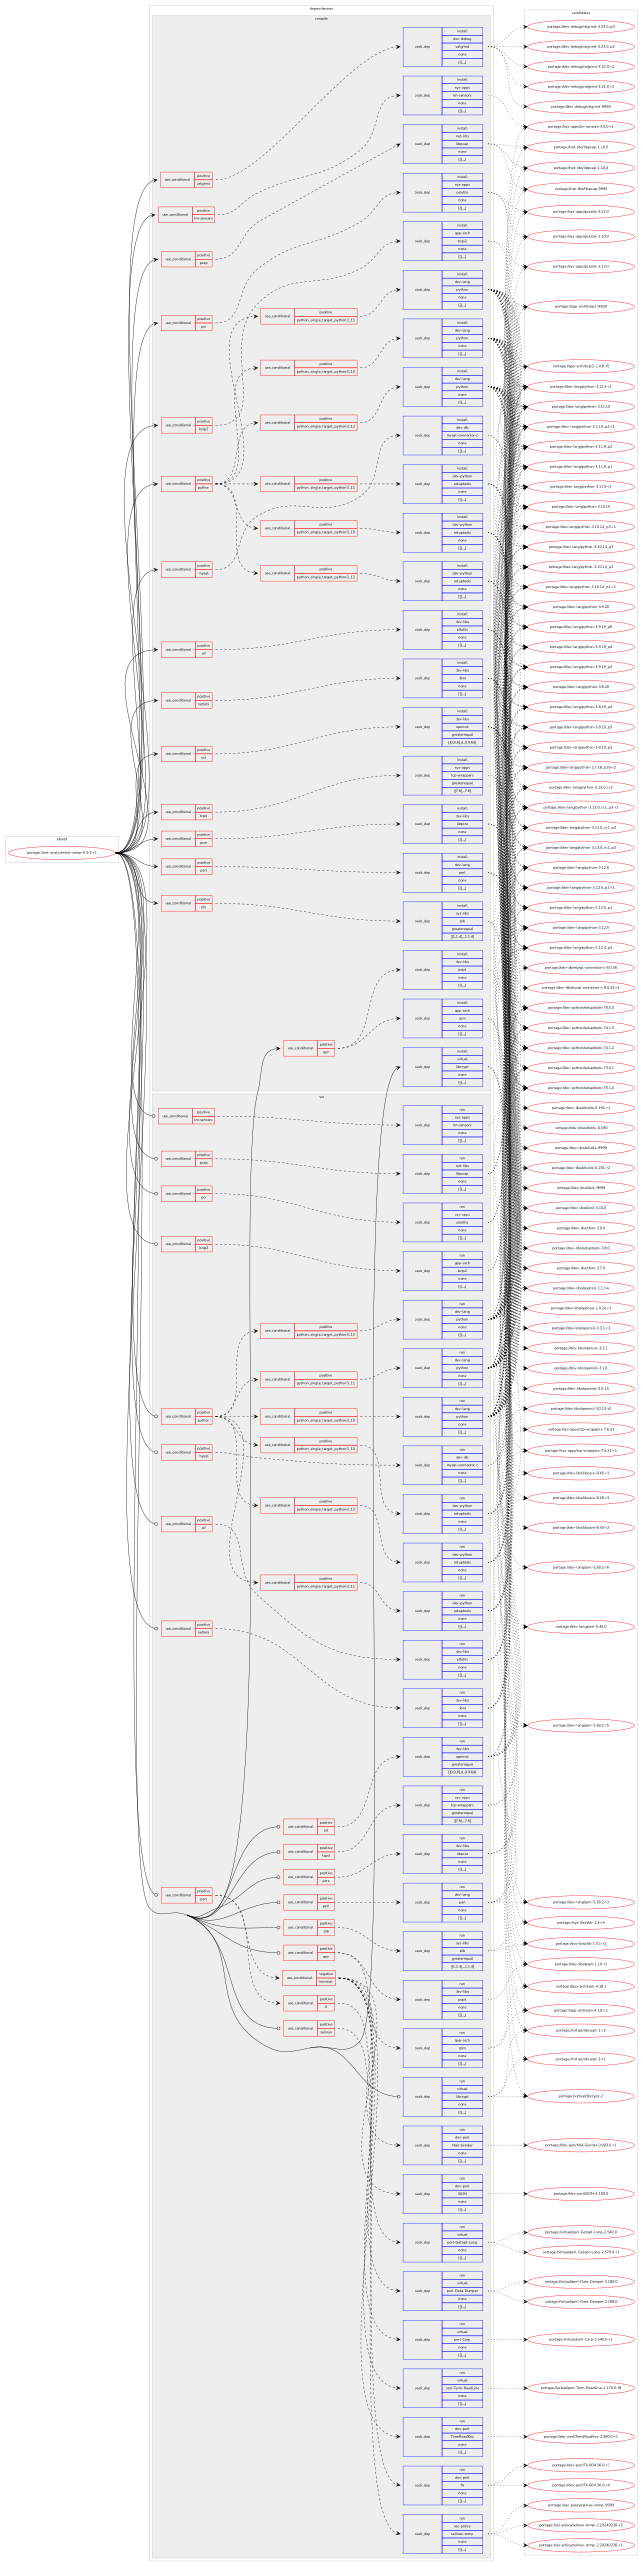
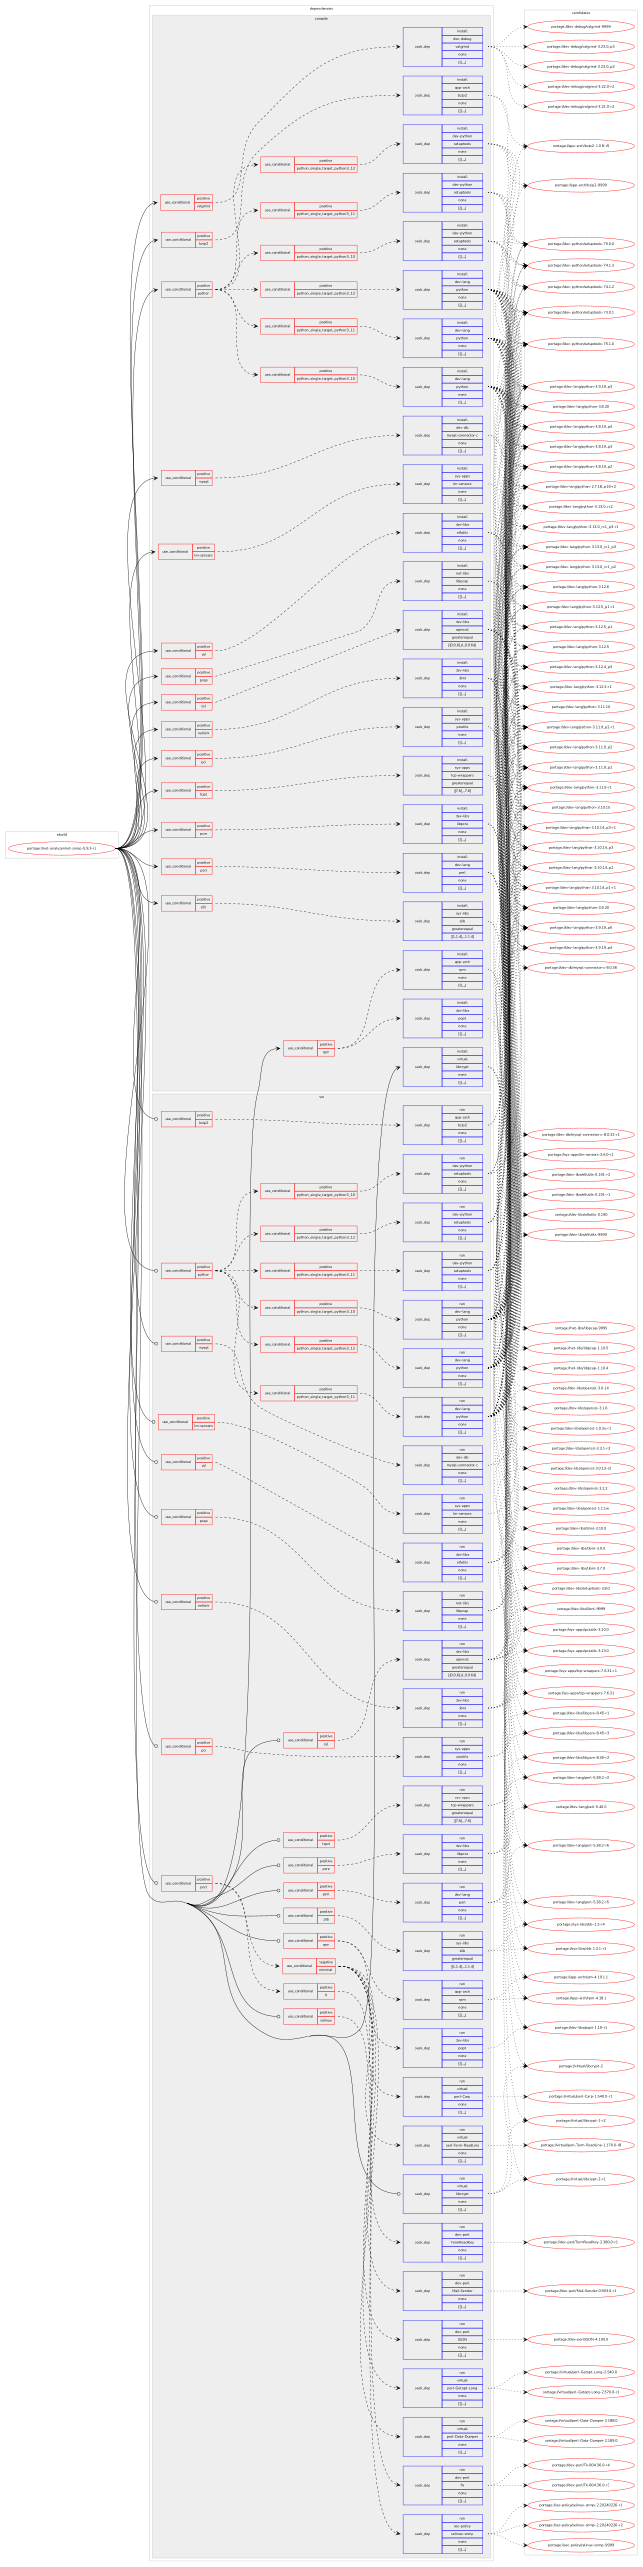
(581, 212) -> none
